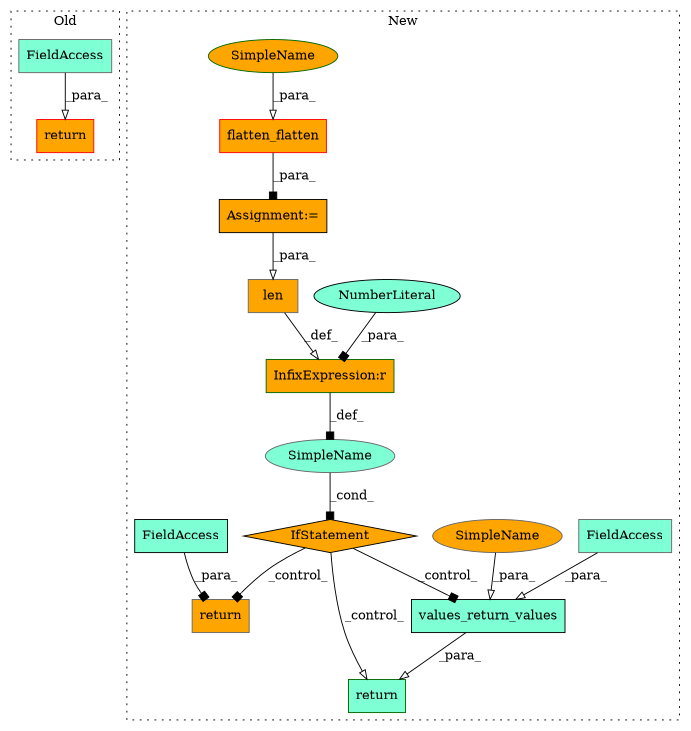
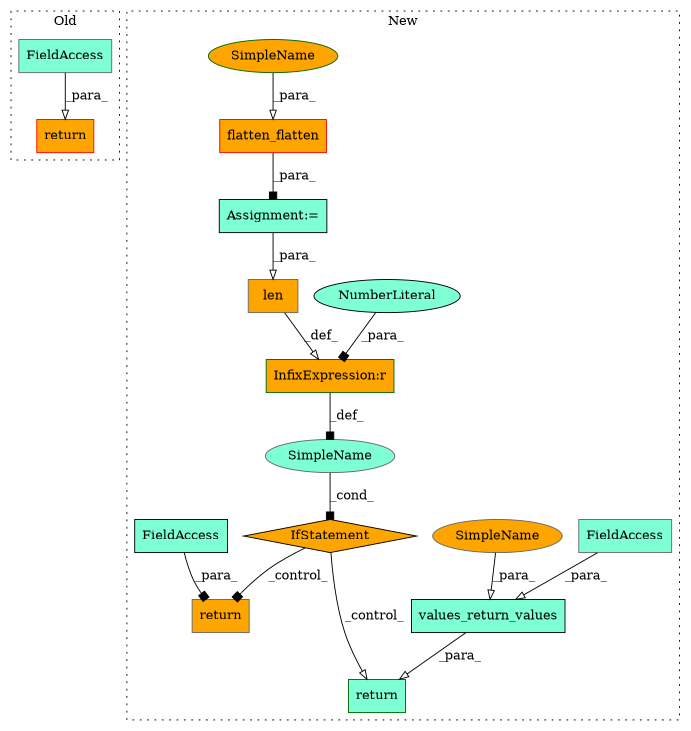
(273, 216) -> (273, 216)
(400, 572) -> none
